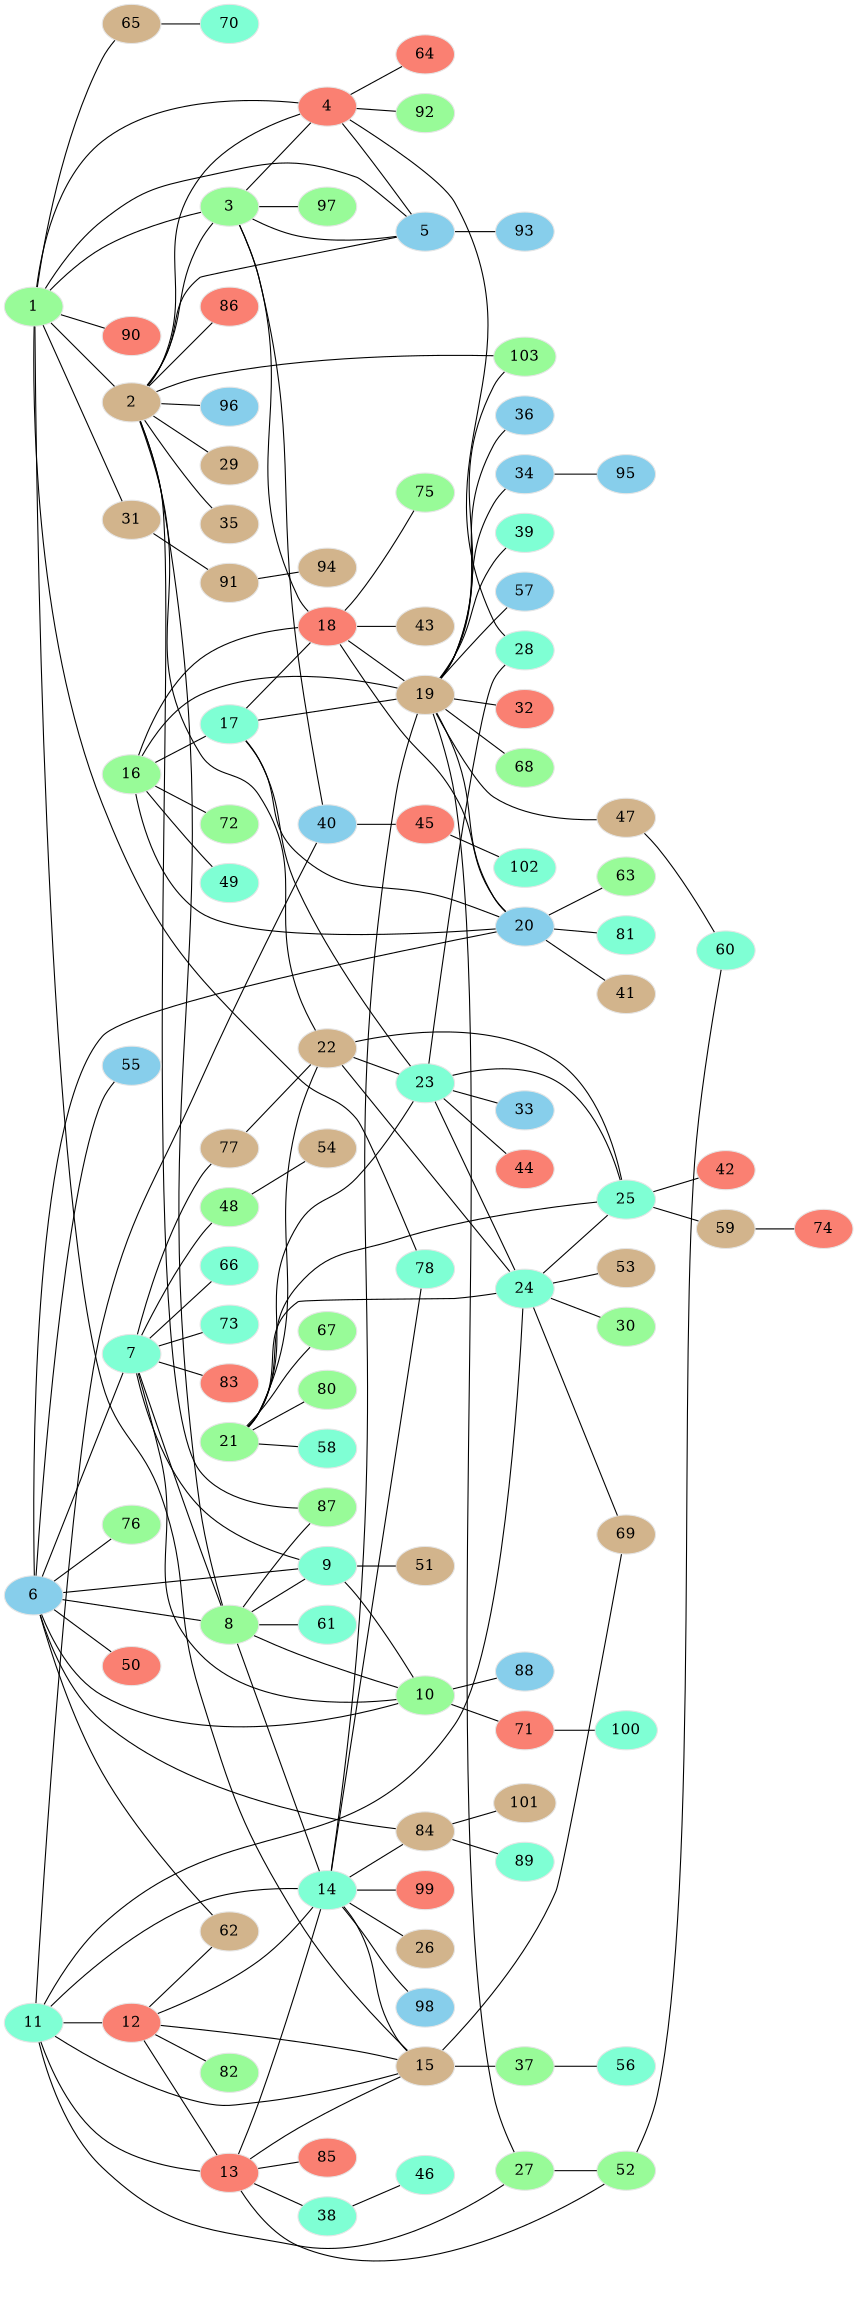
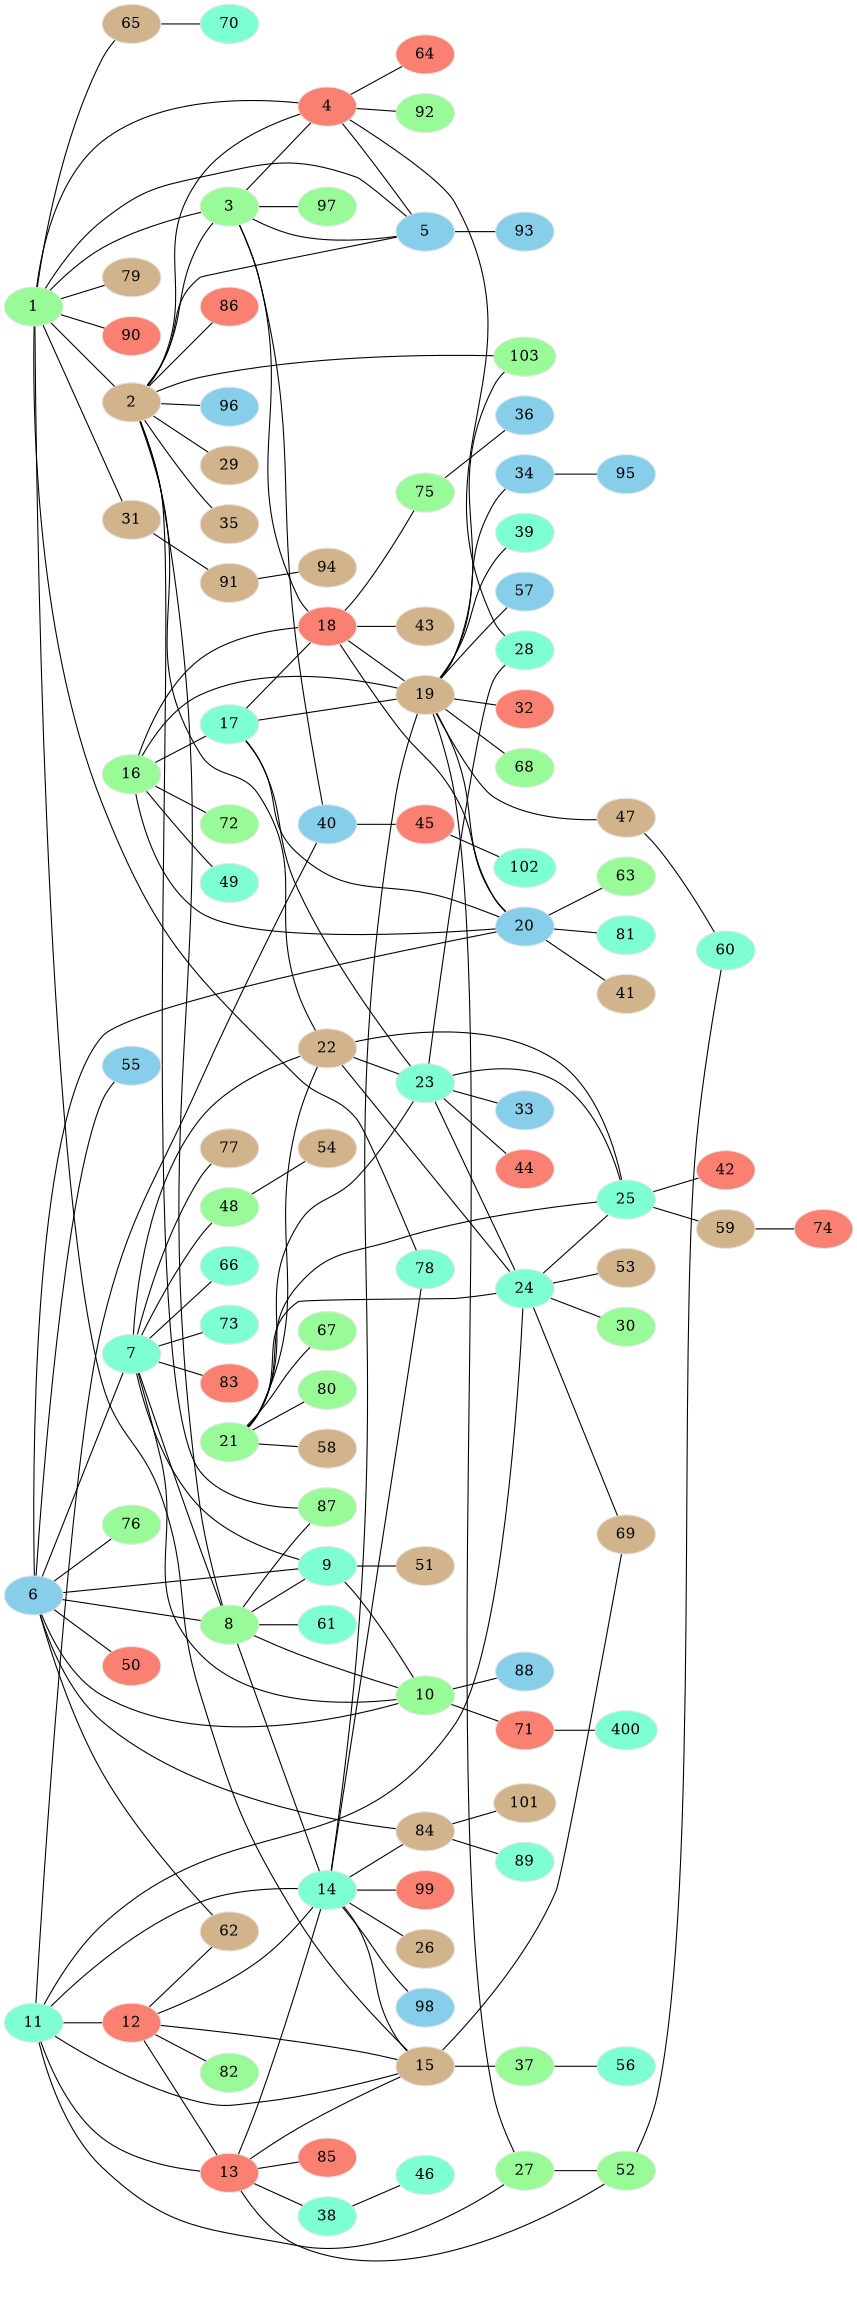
none -> (132, 277)
(477, 488) -> (480, 450)
(279, 1098) -> (172, 1166)
(327, 1449) -> (327, 1449)
(626, 1730) -> (626, 1730)
